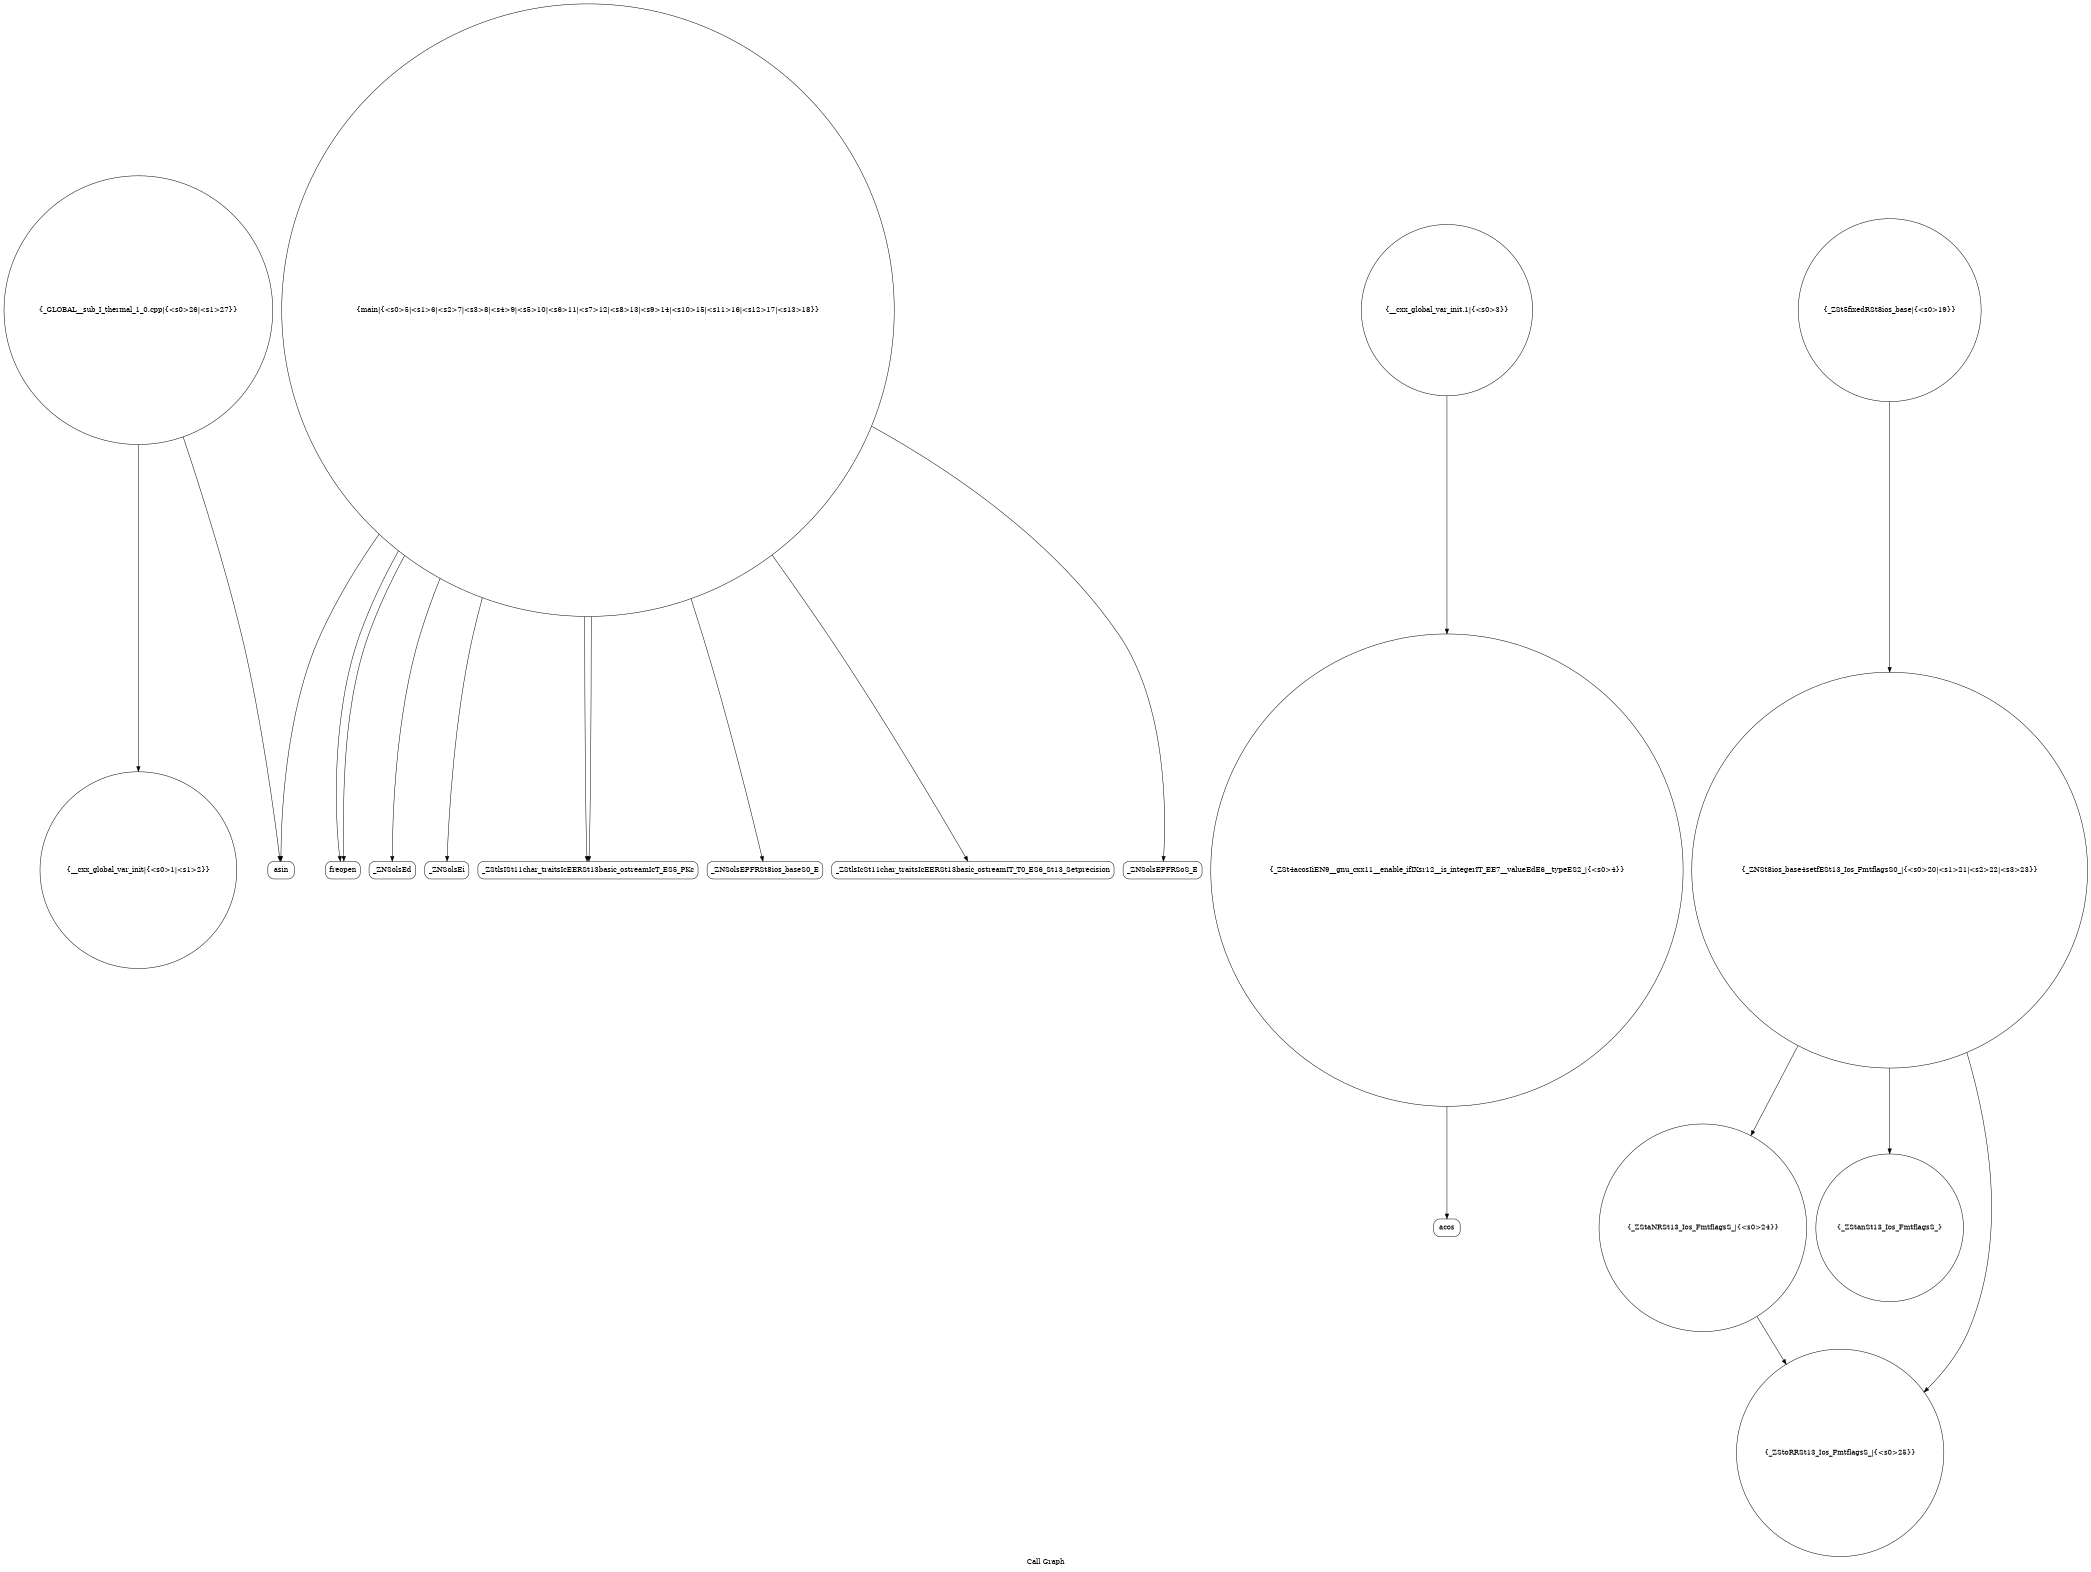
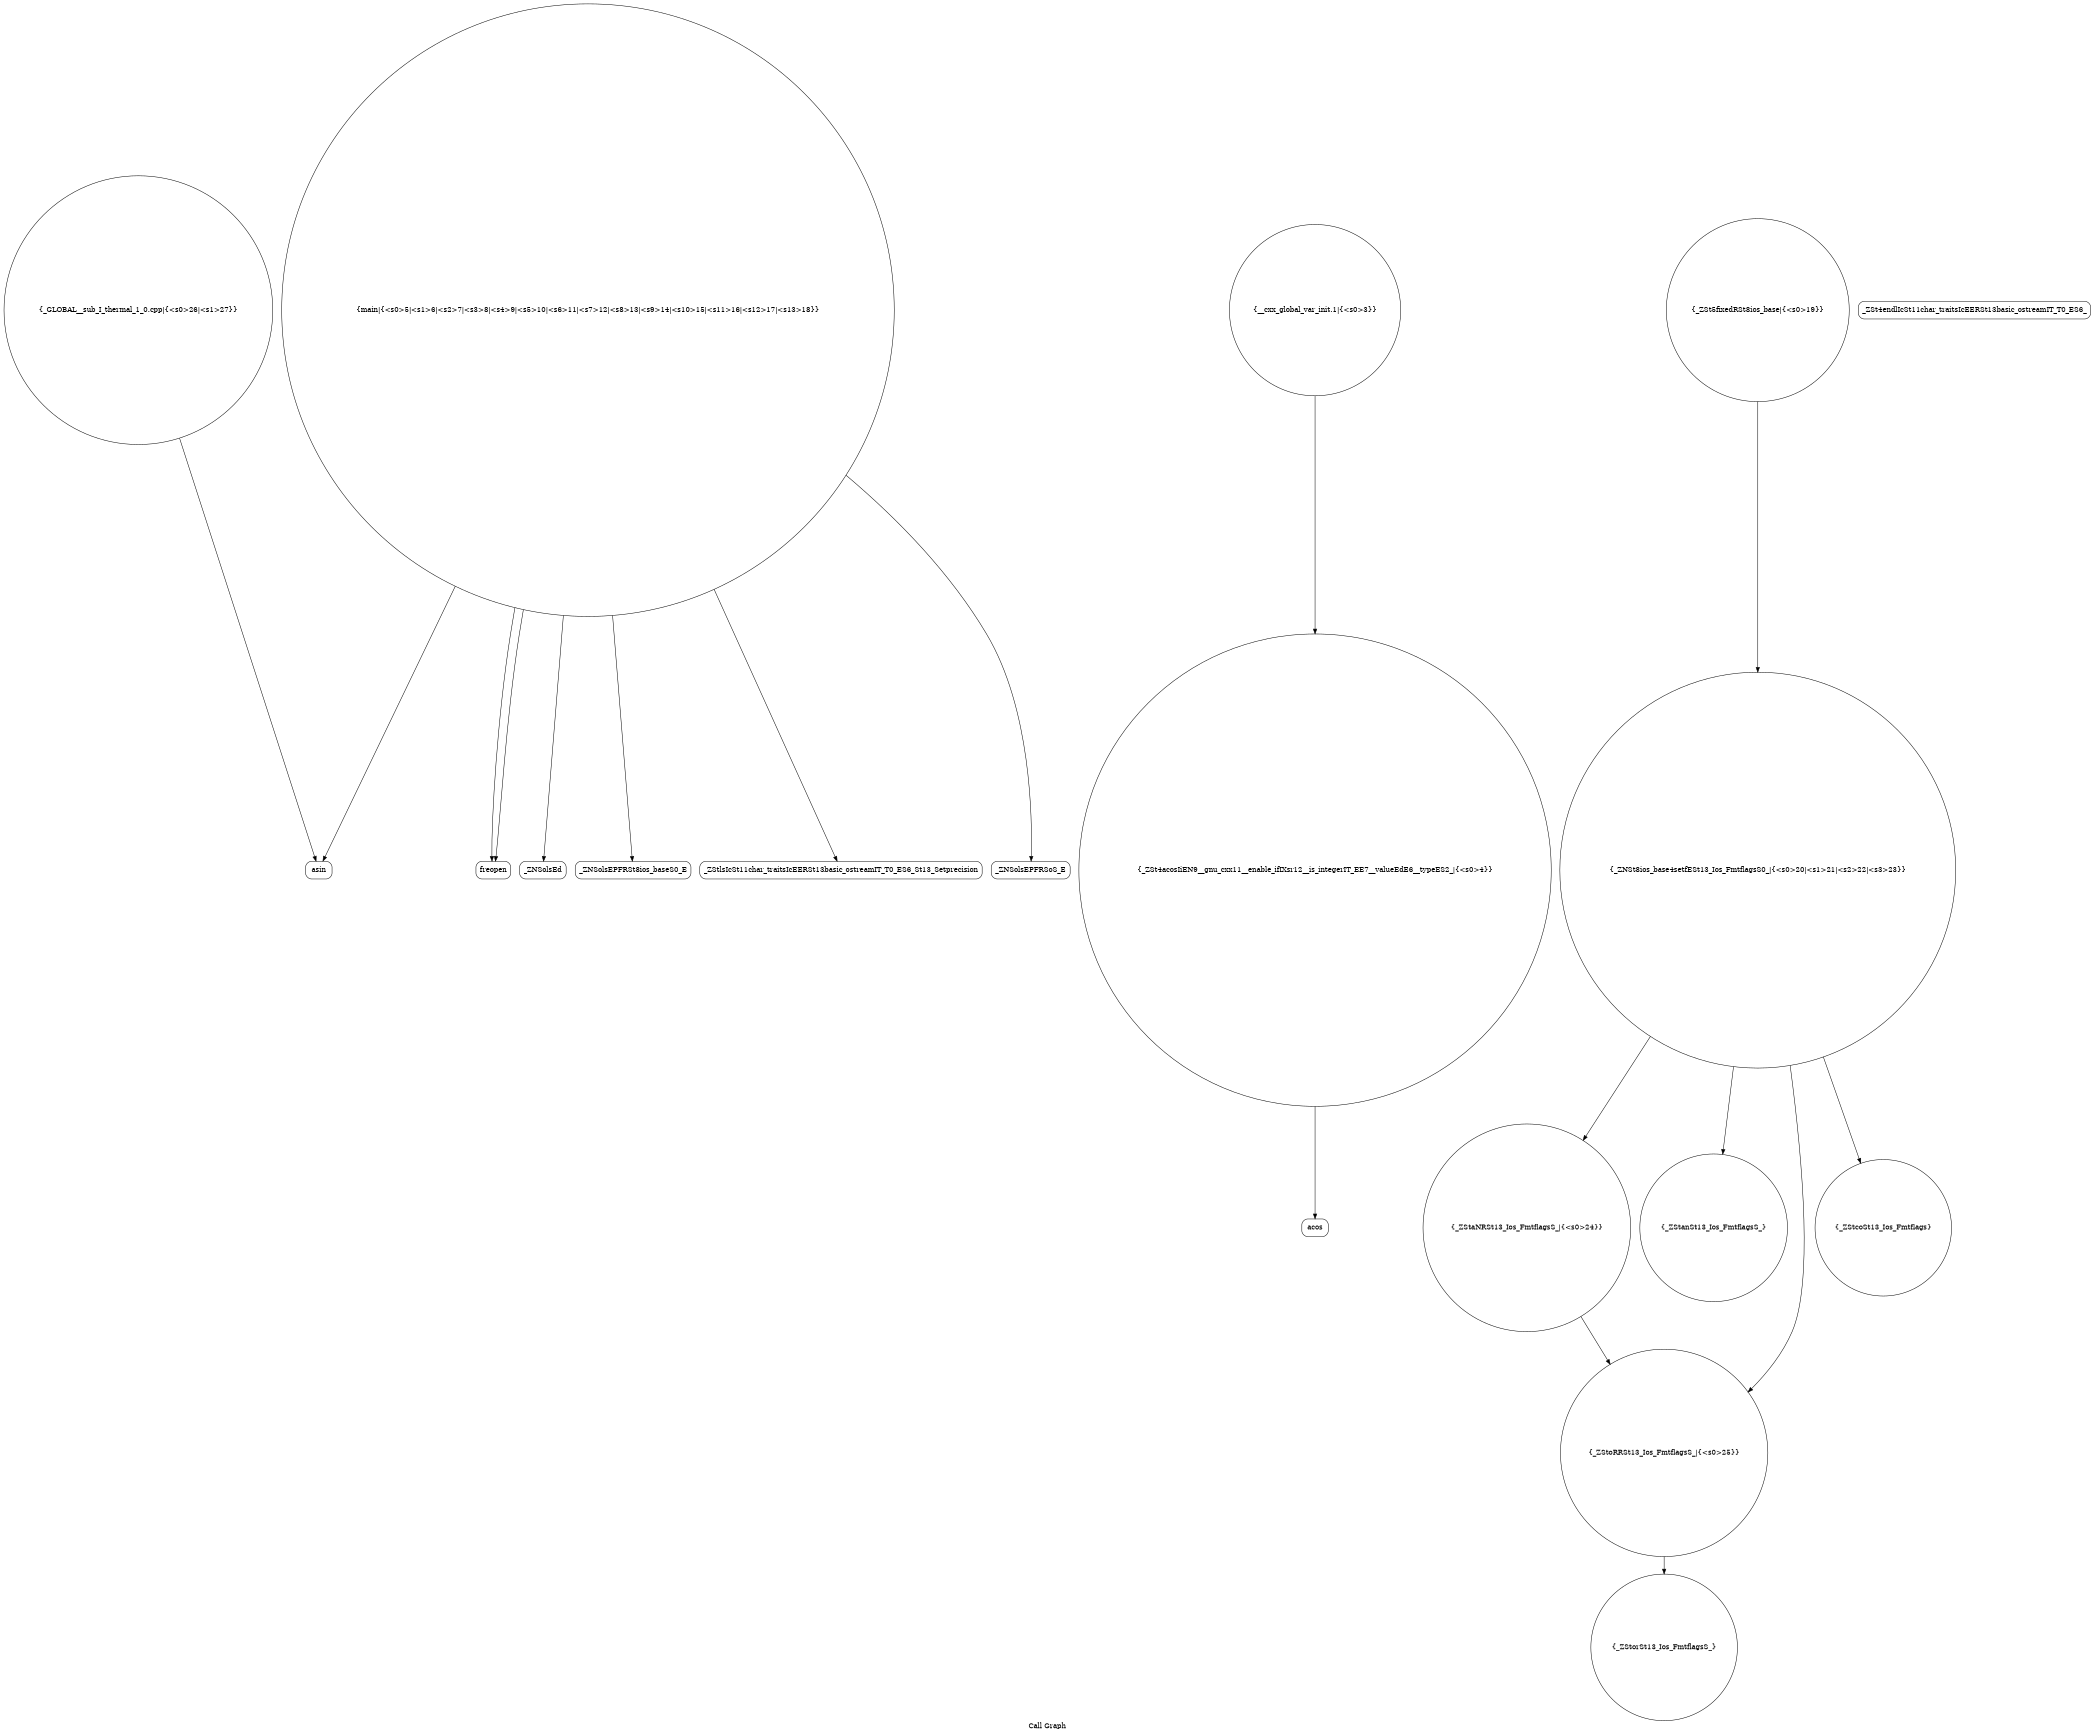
none -> (1974, 310)
(138, 870) -> none
(447, 870) -> none
(588, 870) -> none
none -> (1883, 1228)
none -> (1664, 1647)
